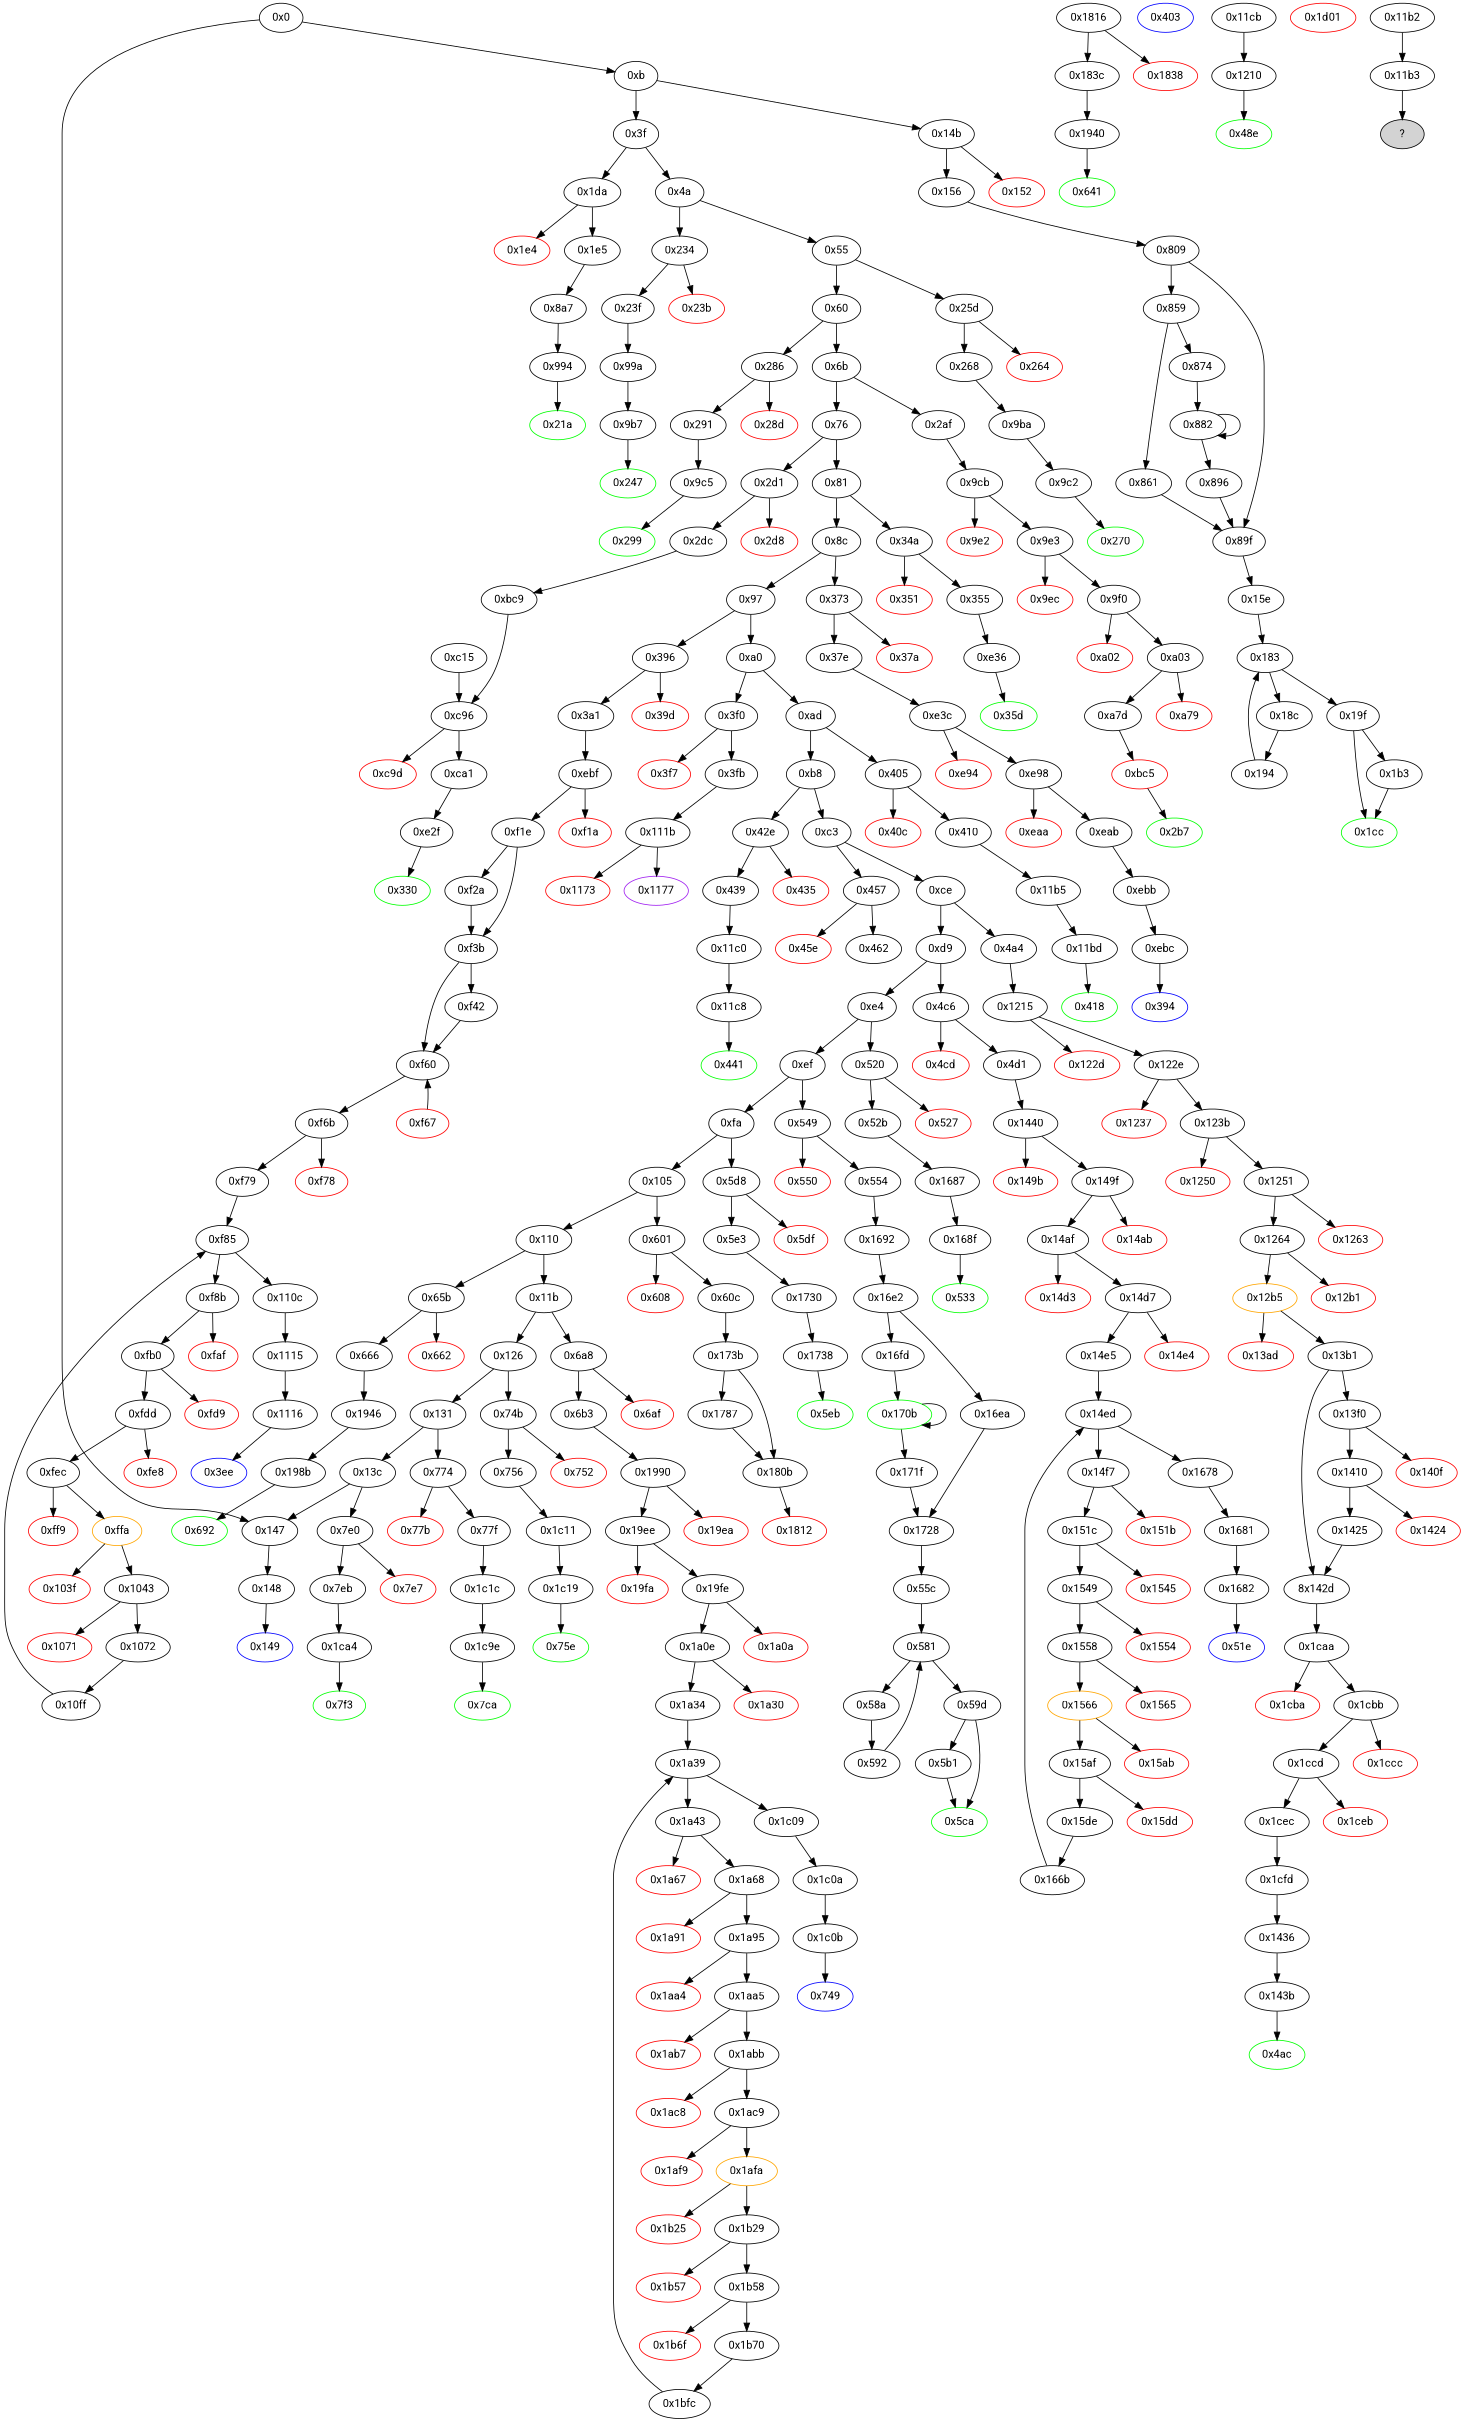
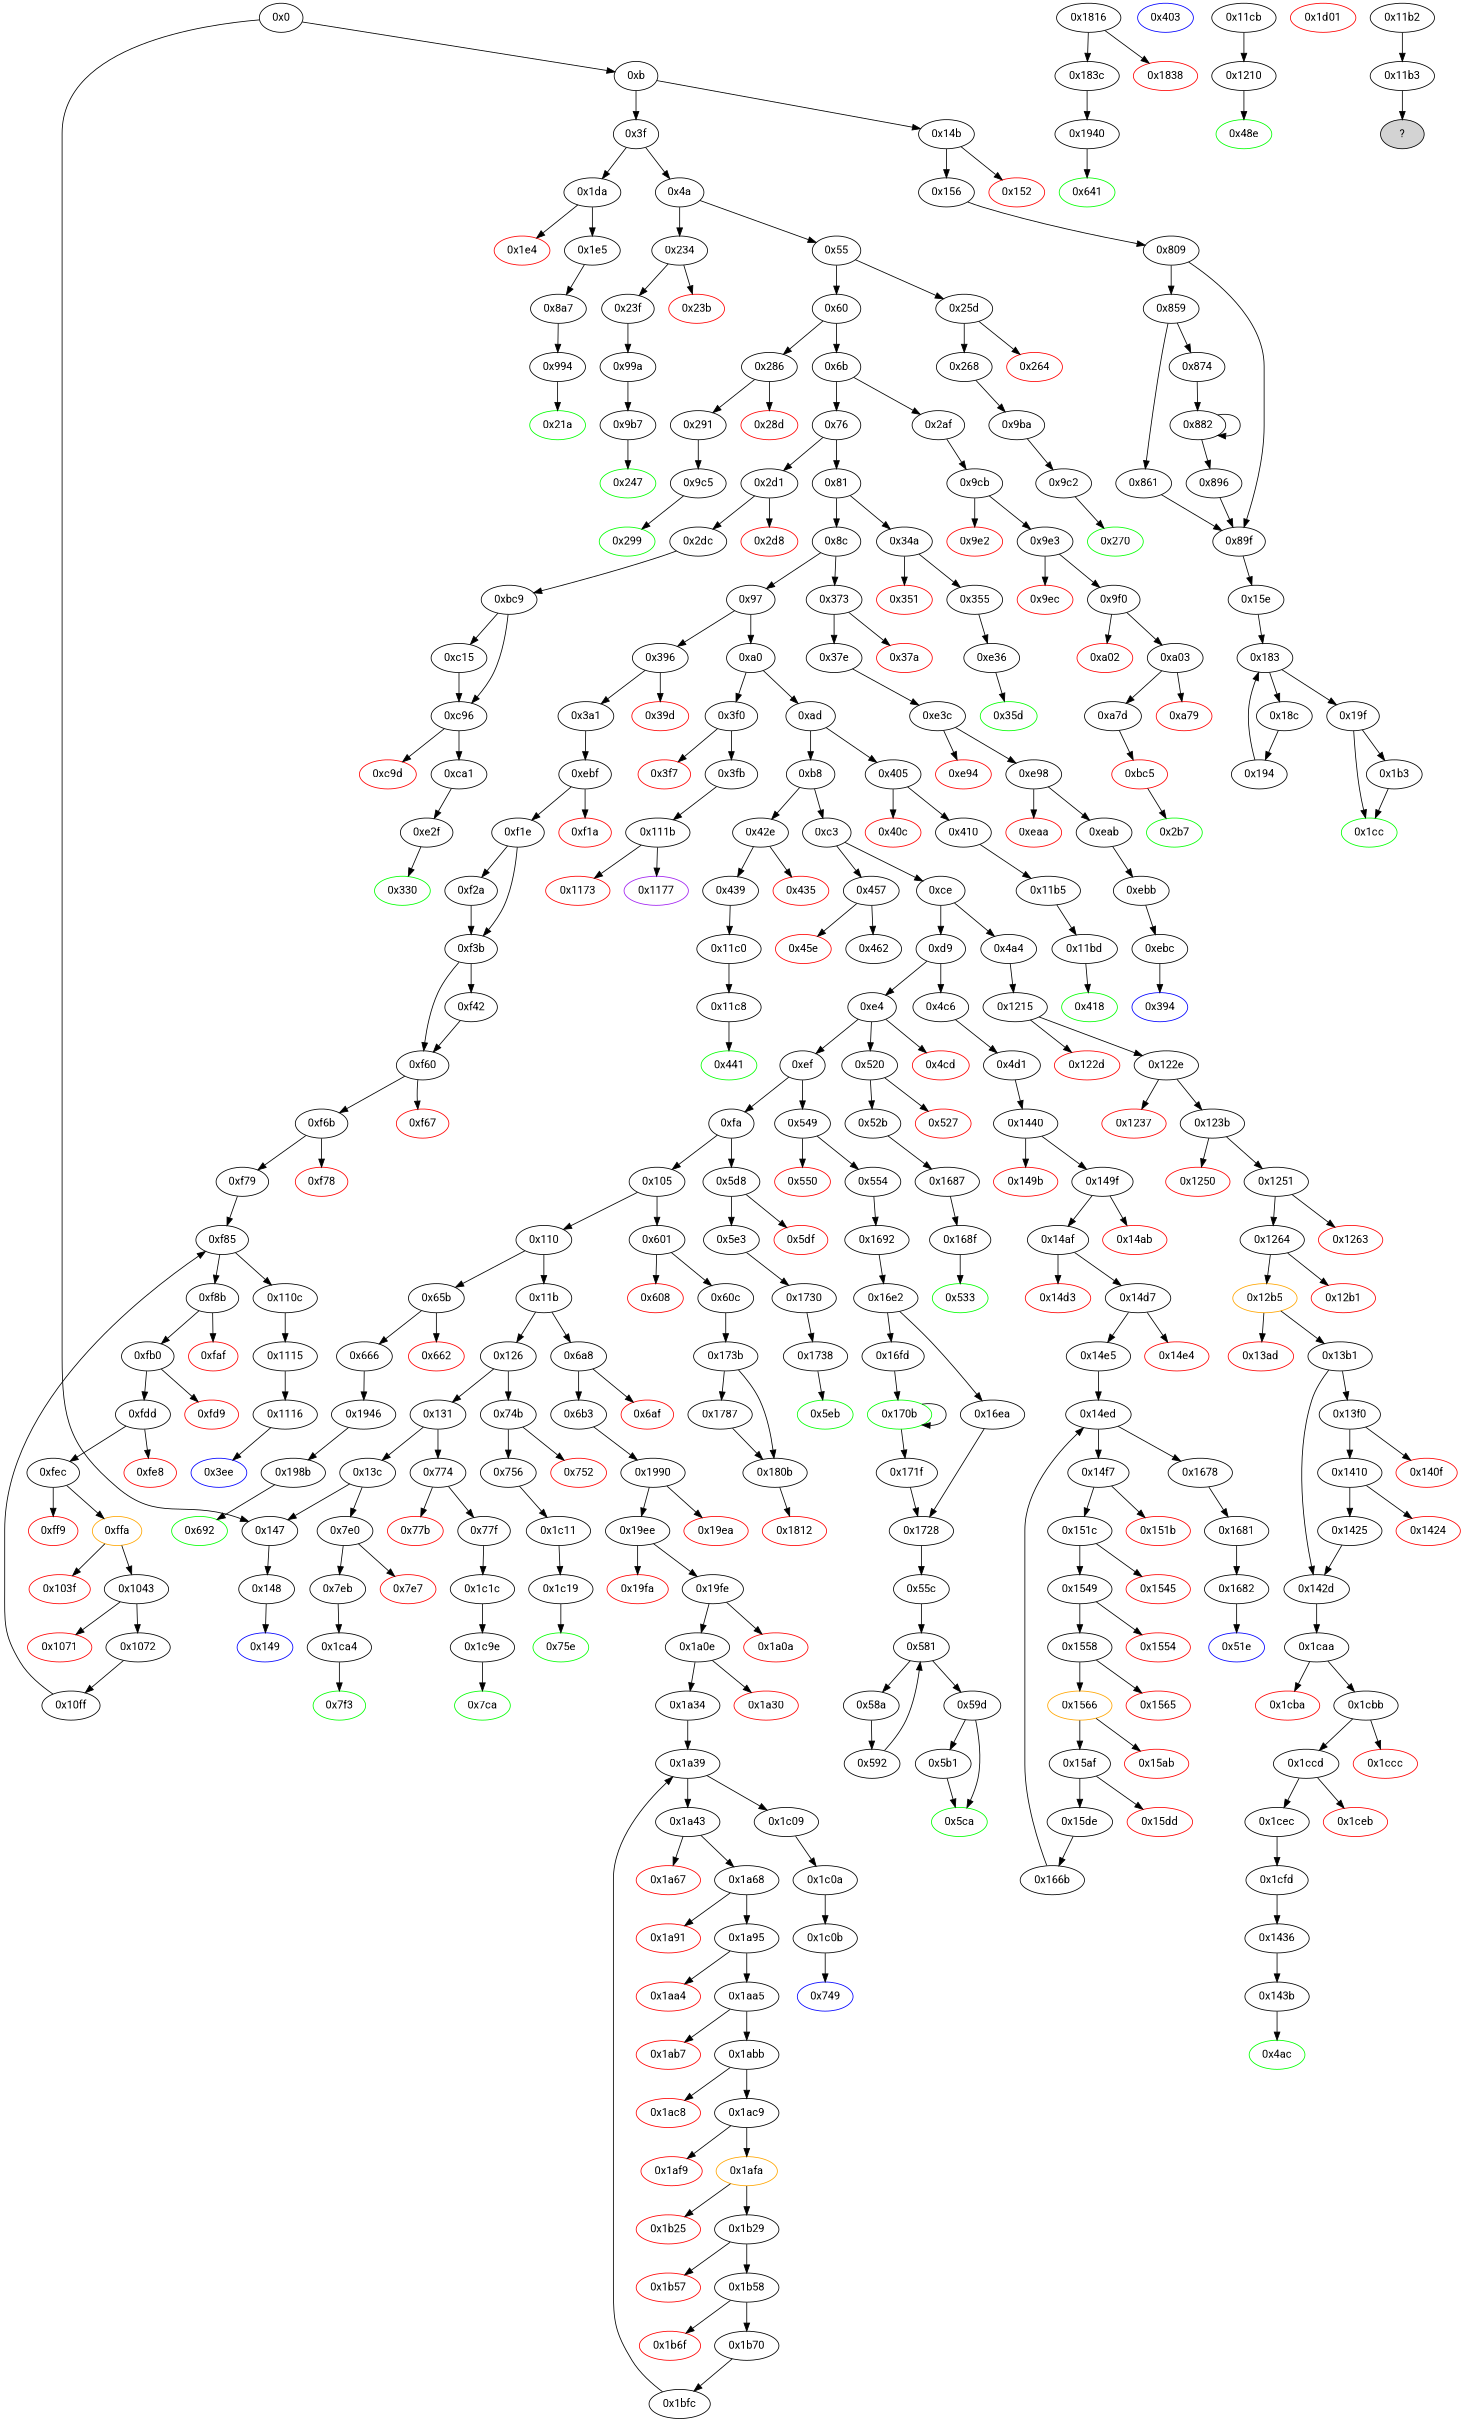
none -> (487, 626)
(941, 1032) -> (903, 1033)
(428, 1099) -> (417, 1090)
(1317, 1589) -> (1317, 1589)
